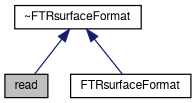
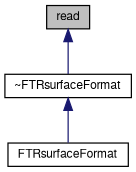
(48, 57) -> (68, 58)
